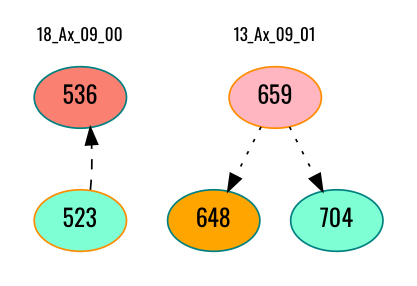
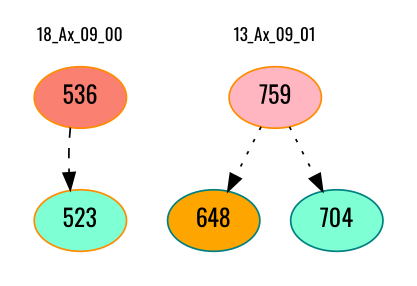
(80, 97) -> (80, 97)
(275, 97) -> (275, 97)
(92, 167) -> (69, 150)
